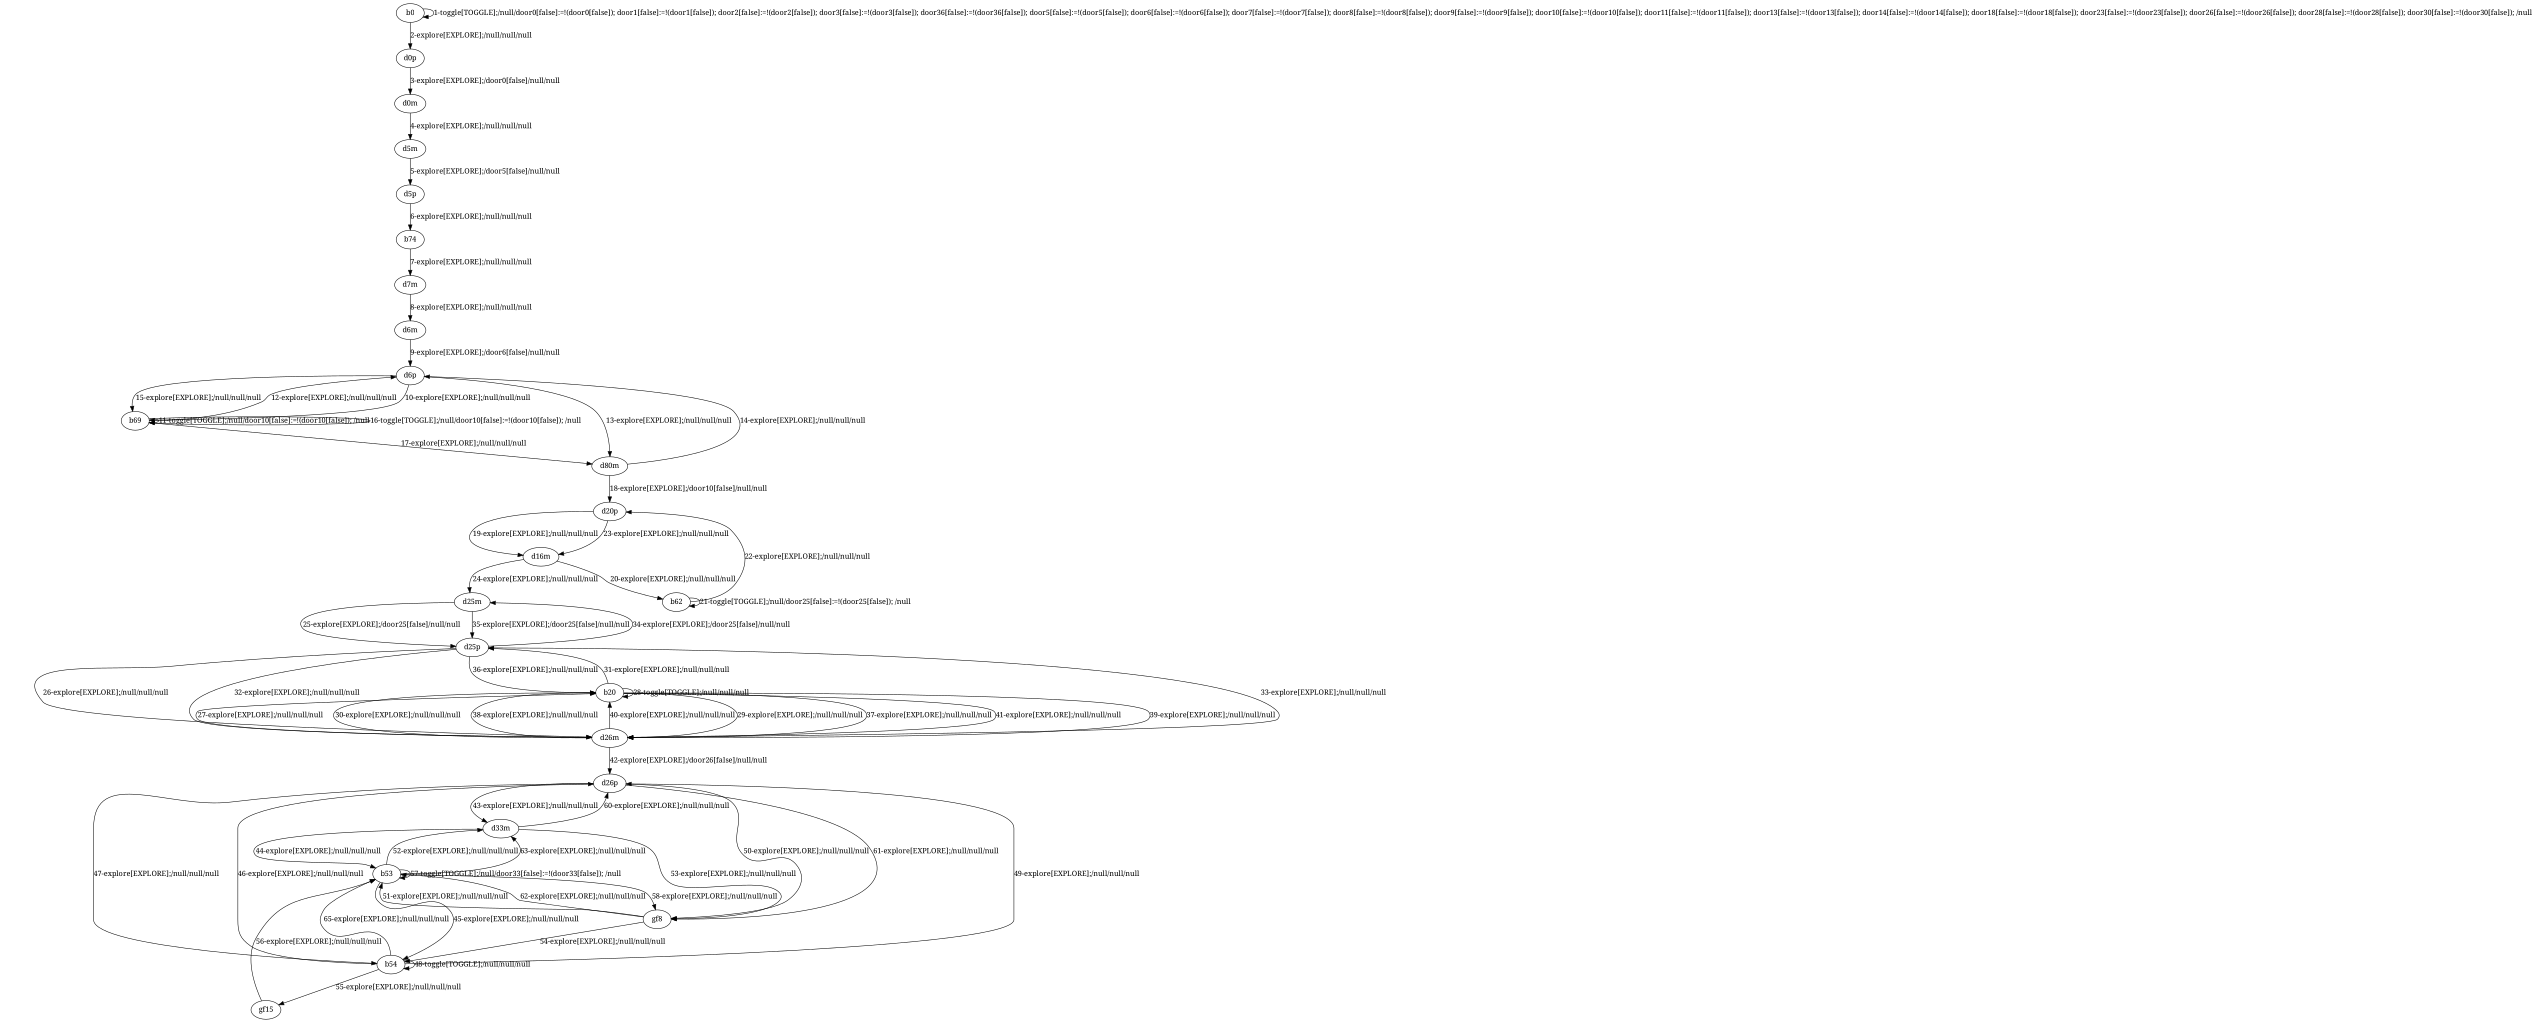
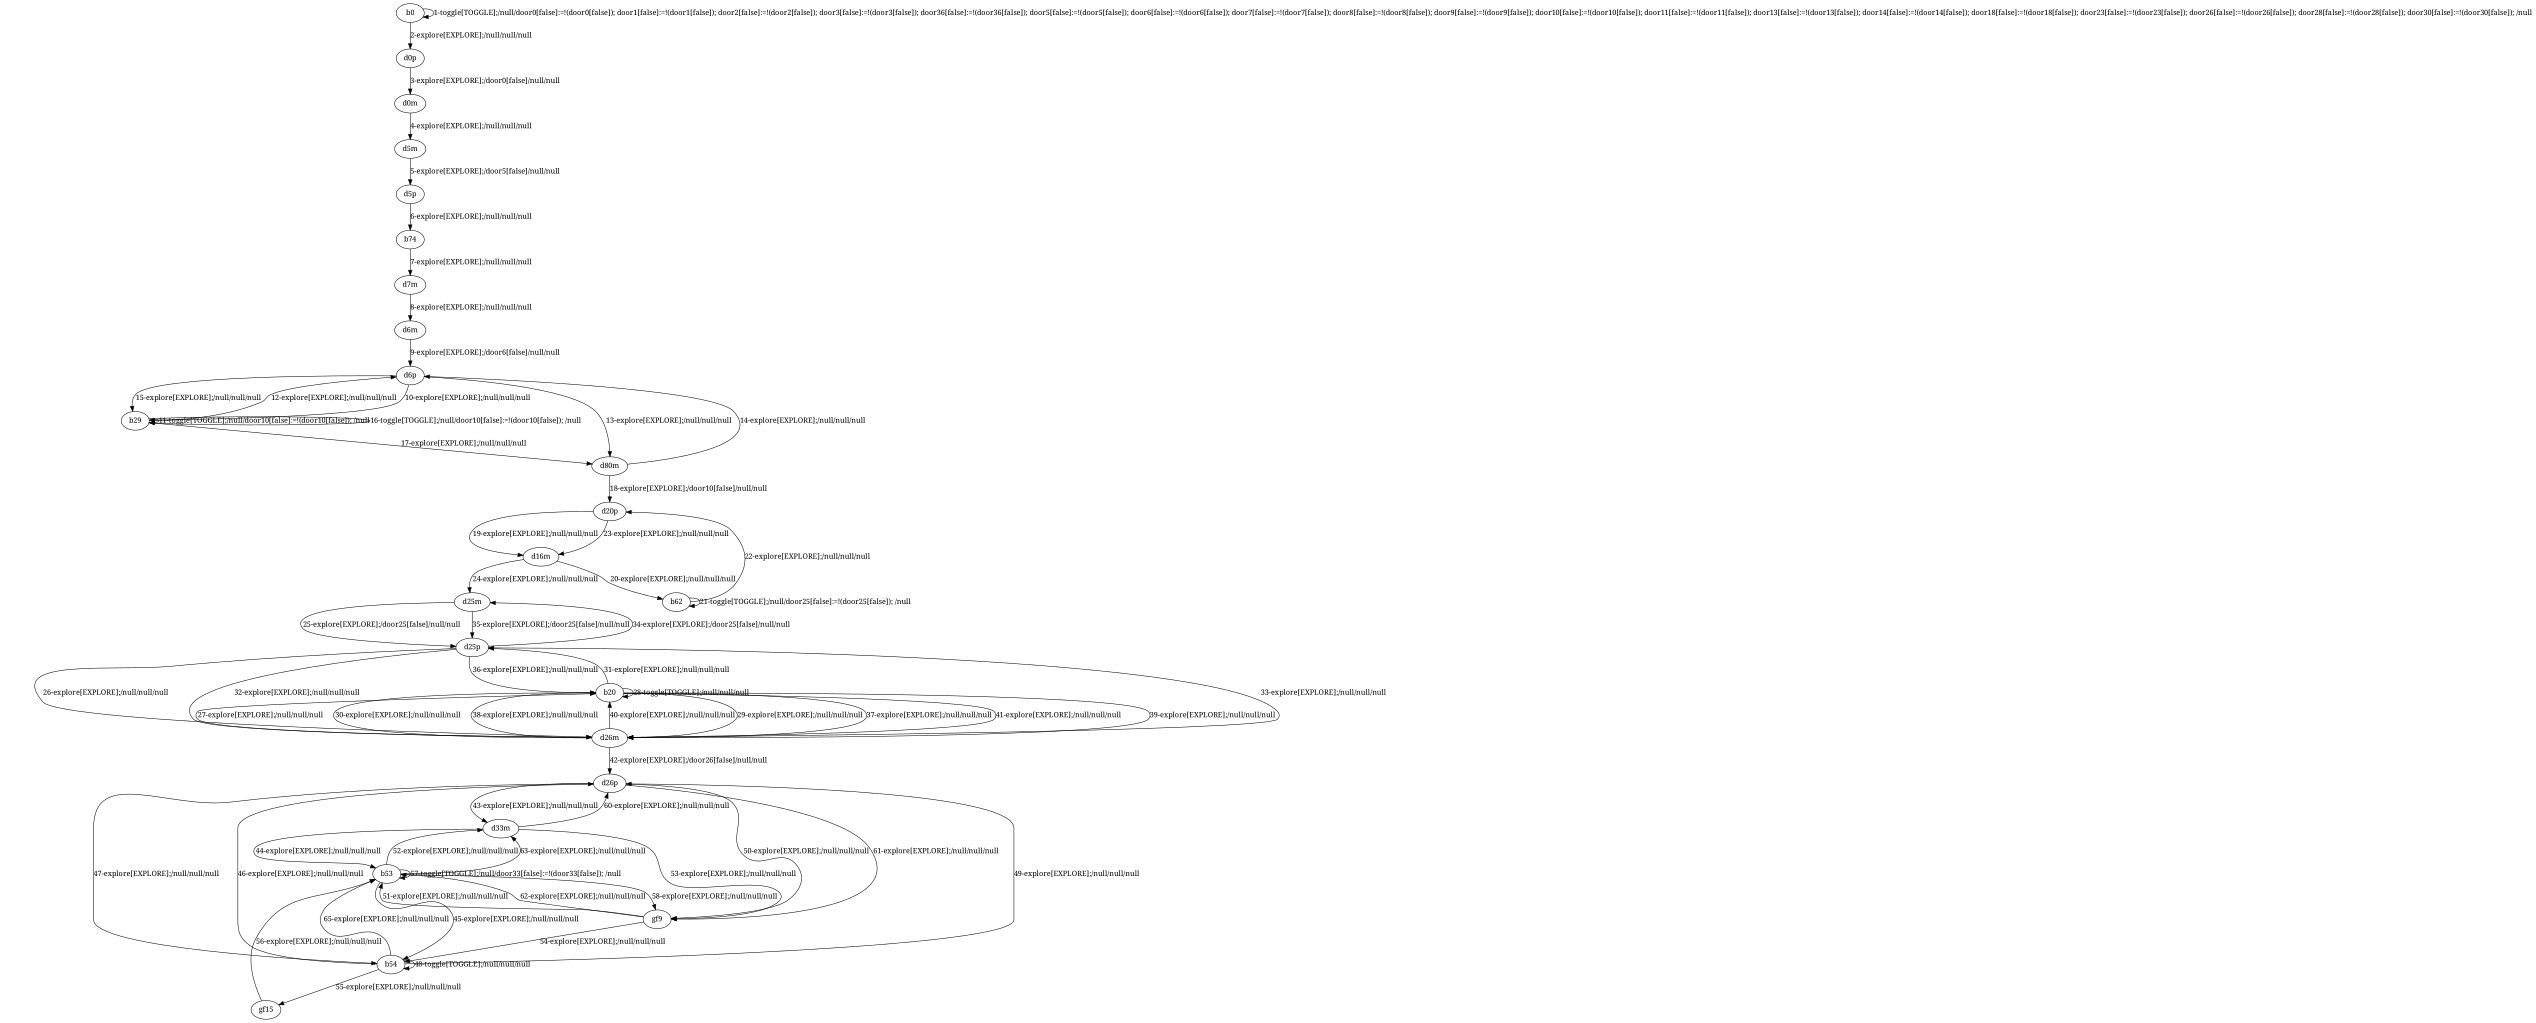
(135, 421) -> (135, 421)
(657, 919) -> (657, 919)
